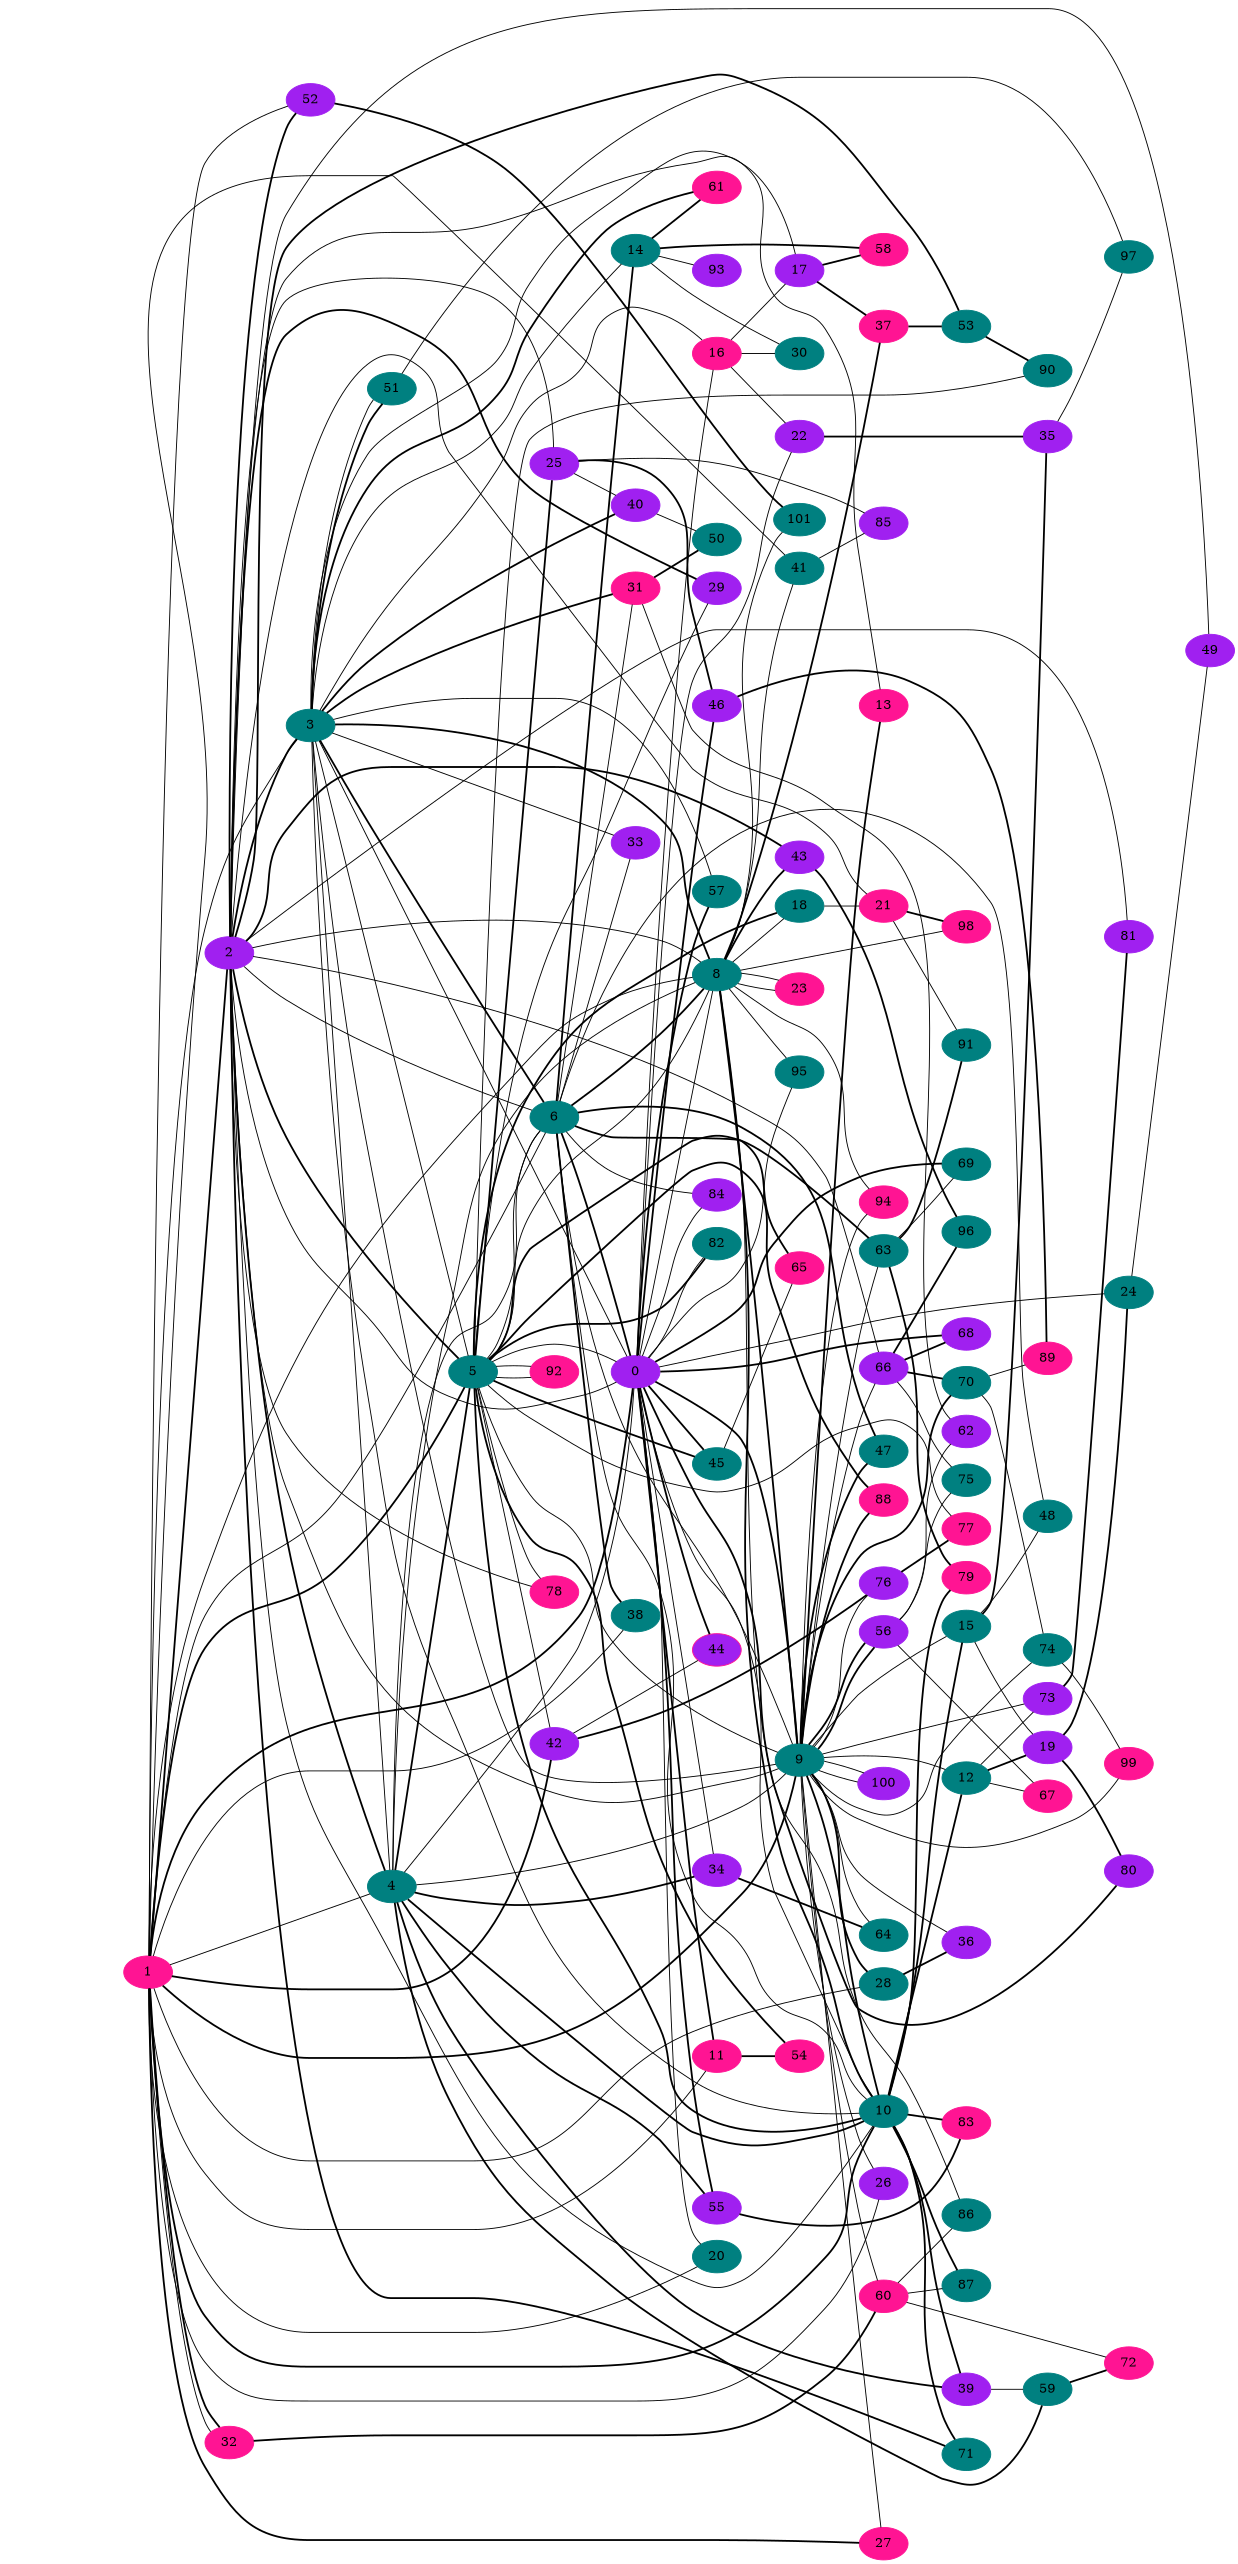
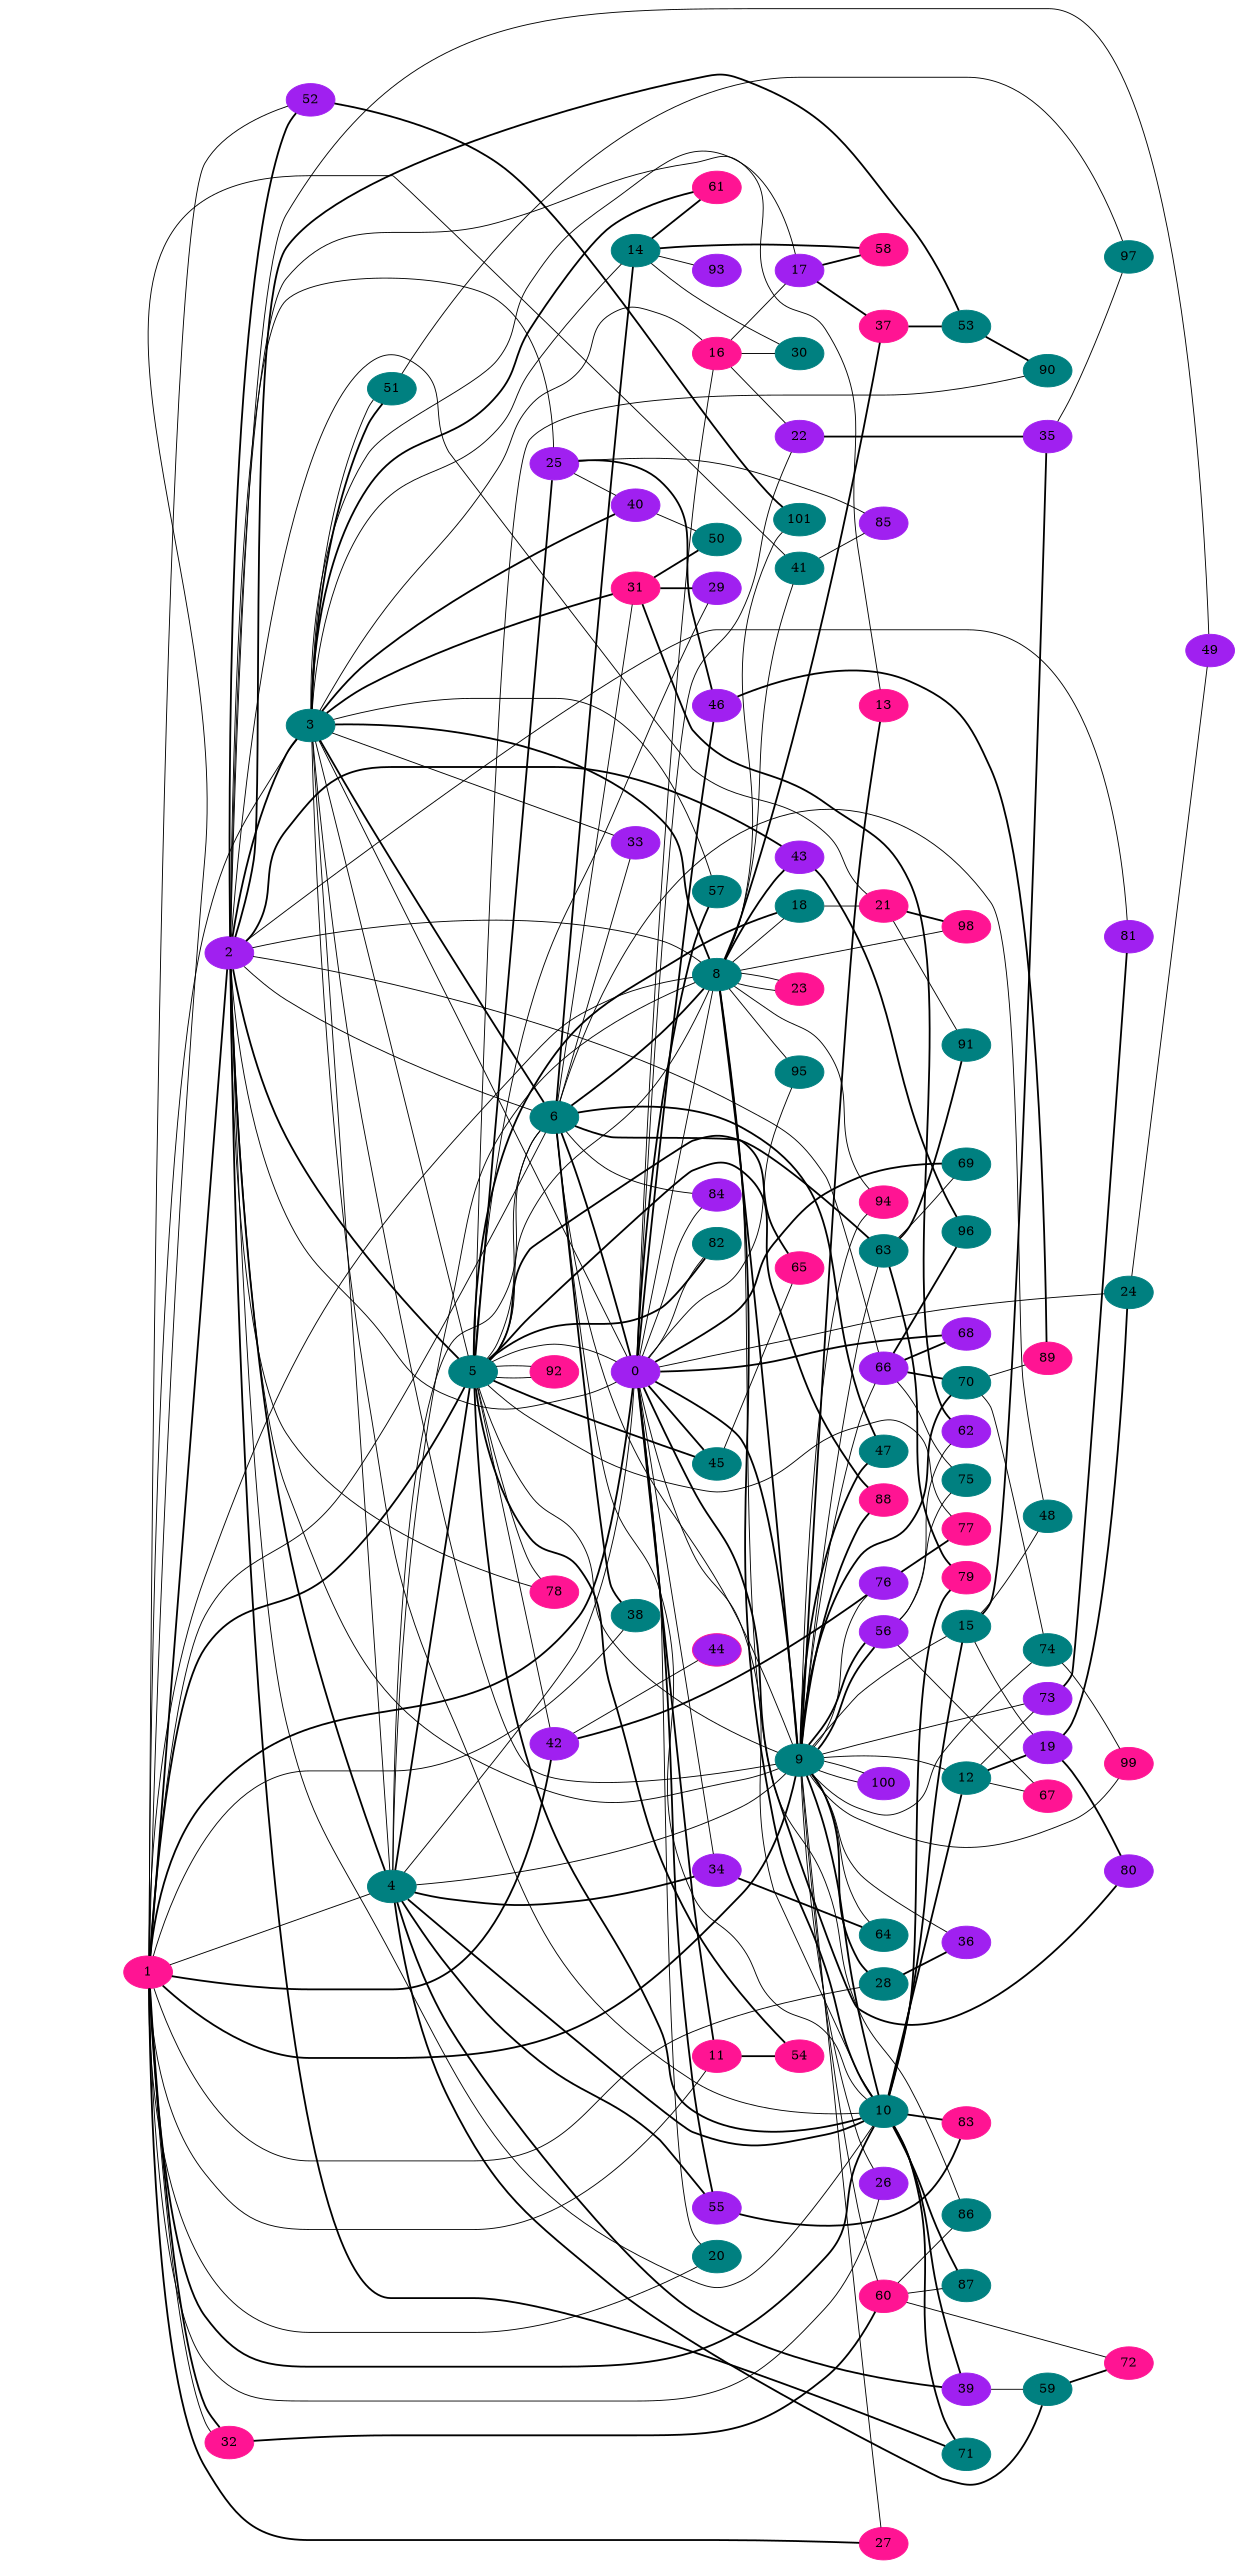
(281, 346) -> (676, 588)
(925, 949) -> (925, 949)
(676, 1531) -> none
